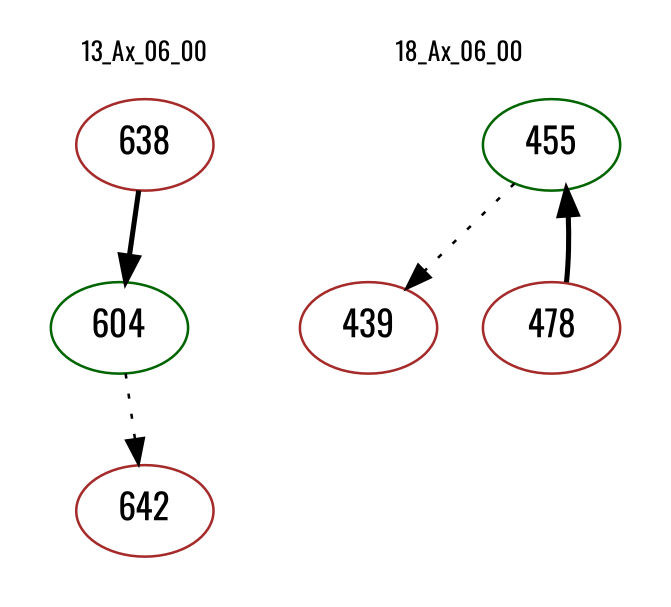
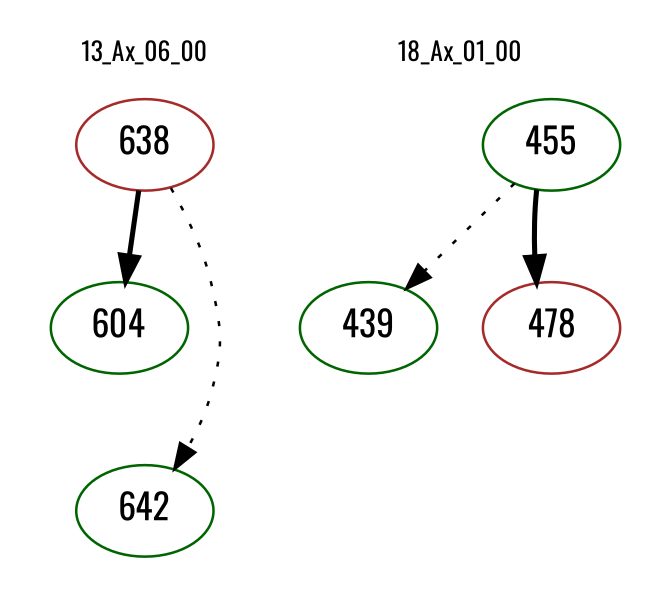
(460, 55) -> (460, 55)
(569, 249) -> (535, 223)
(369, 328) -> (369, 328)
(130, 406) -> (218, 316)
(145, 511) -> (145, 511)
